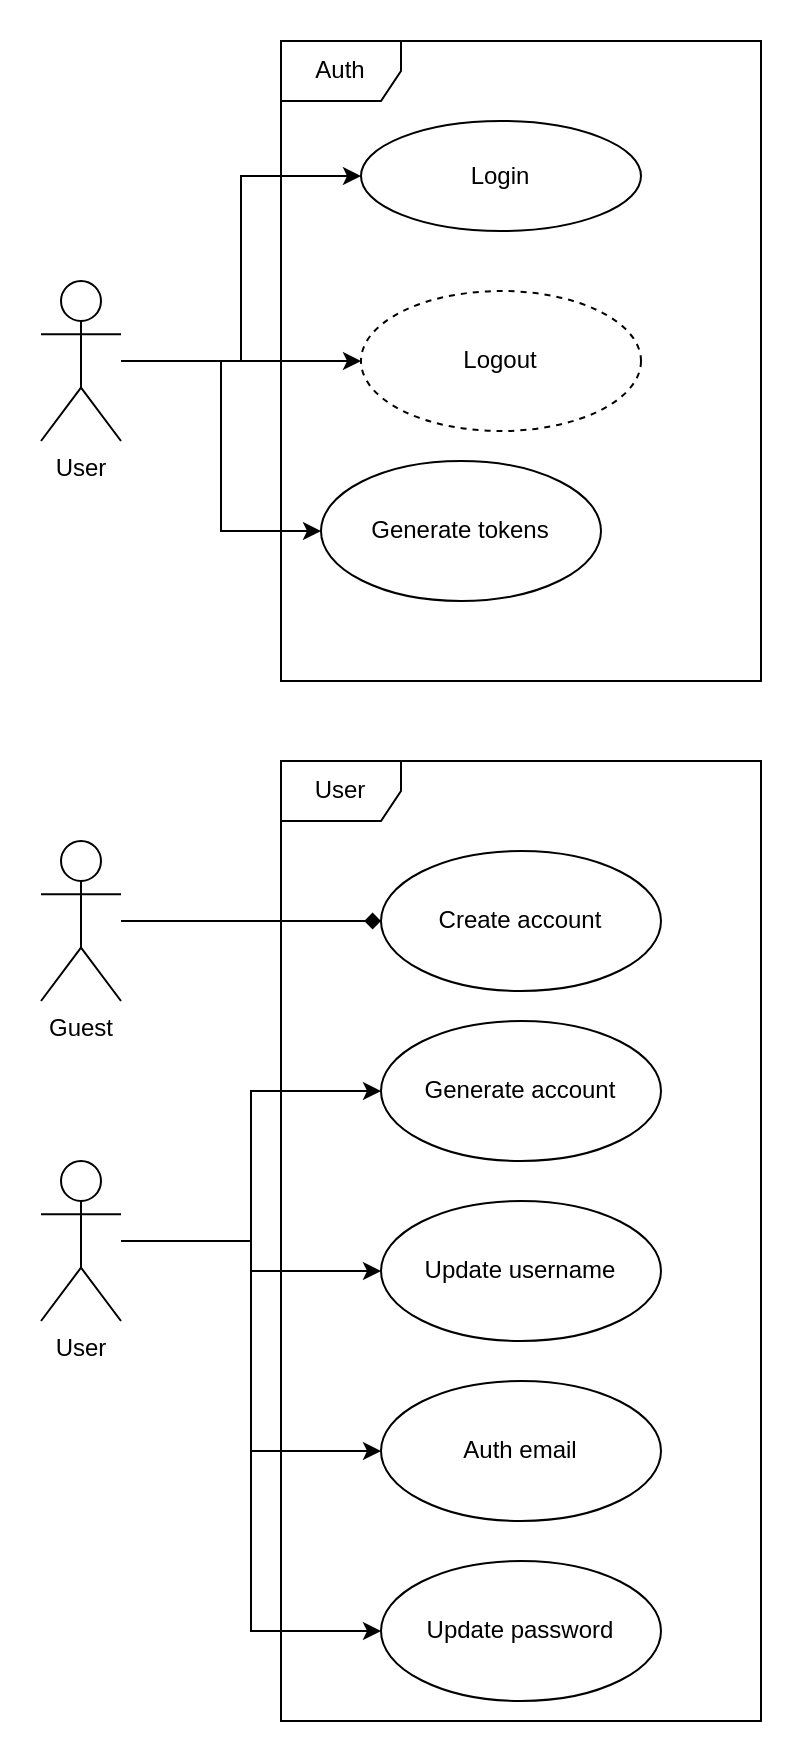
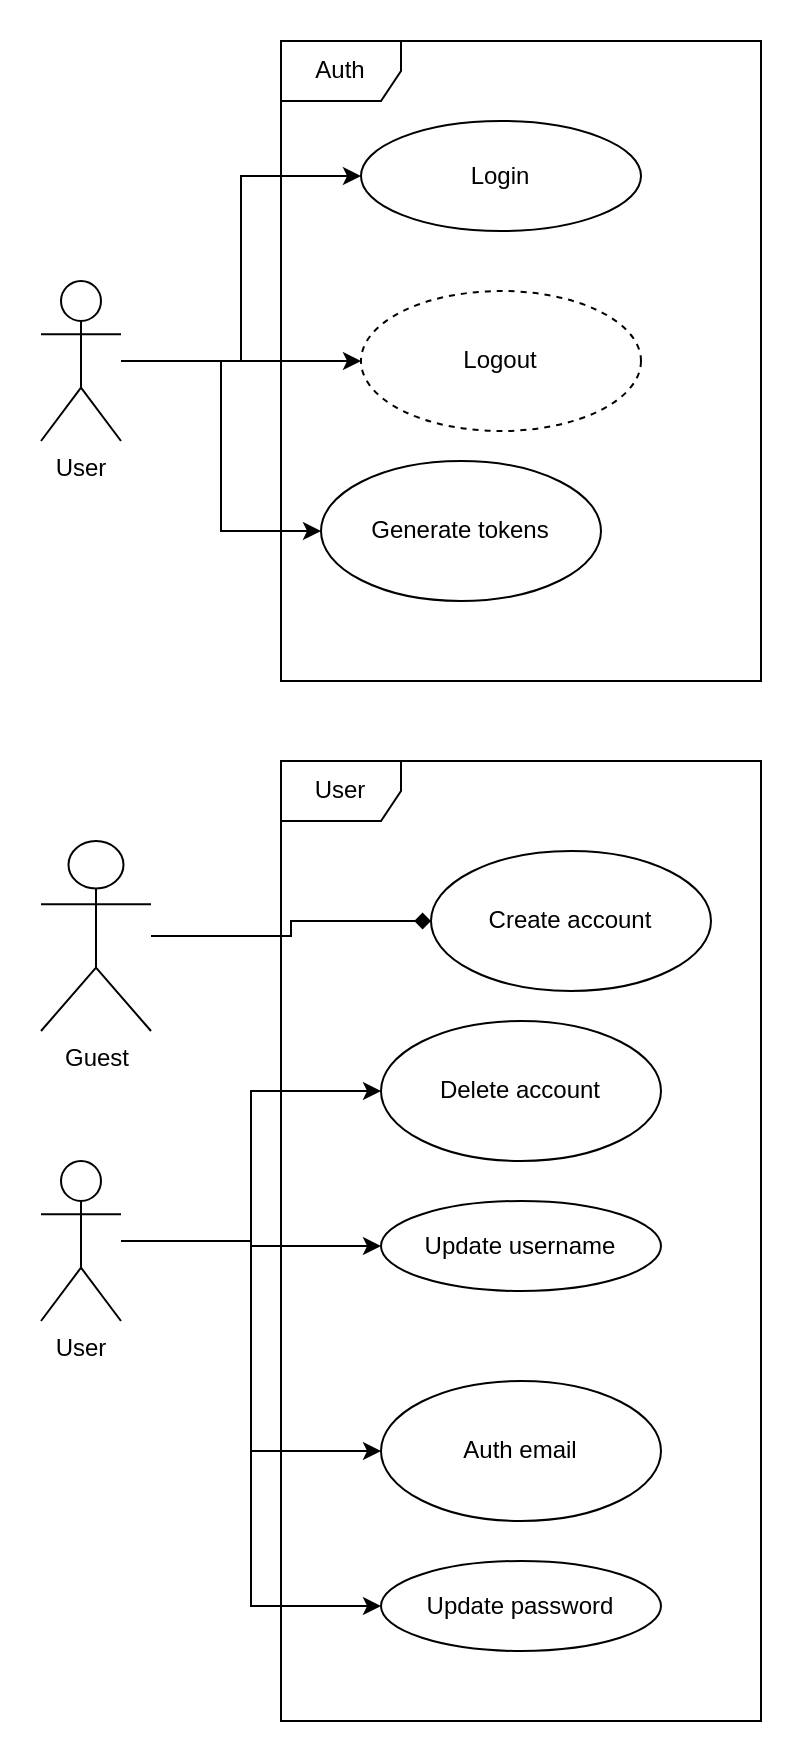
(81, 921) -> (96, 936)
(521, 921) -> (571, 921)
(521, 1091) -> (521, 1091)
(521, 1271) -> (521, 1246)
(521, 1631) -> (521, 1606)
